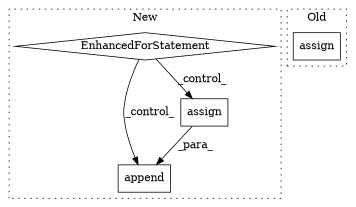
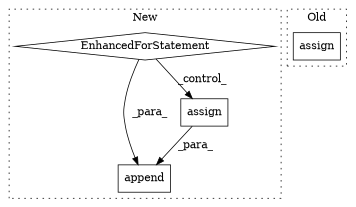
(150, 112) -> (150, 112)
